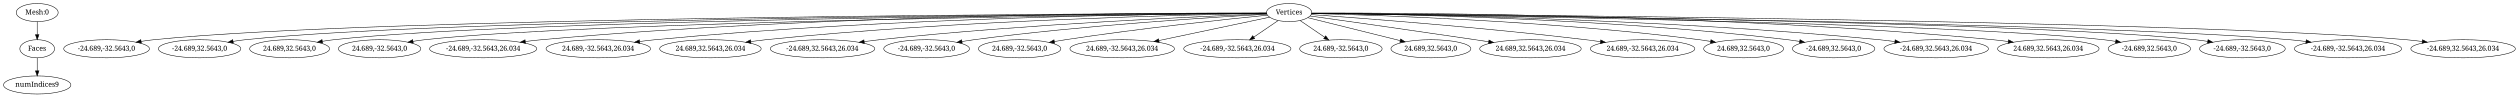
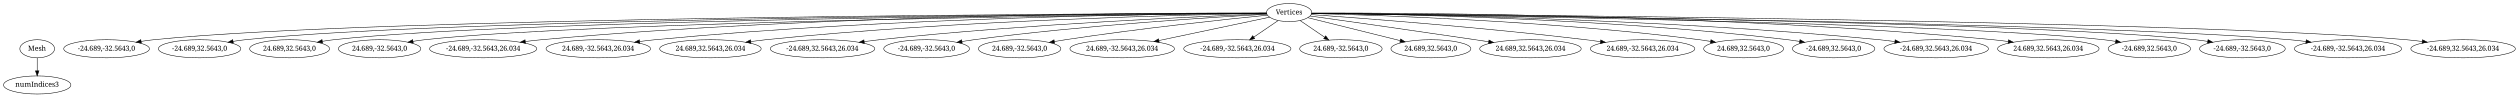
(37, 13) -> none
(37, 49) -> (37, 49)
(37, 85) -> (37, 85)
